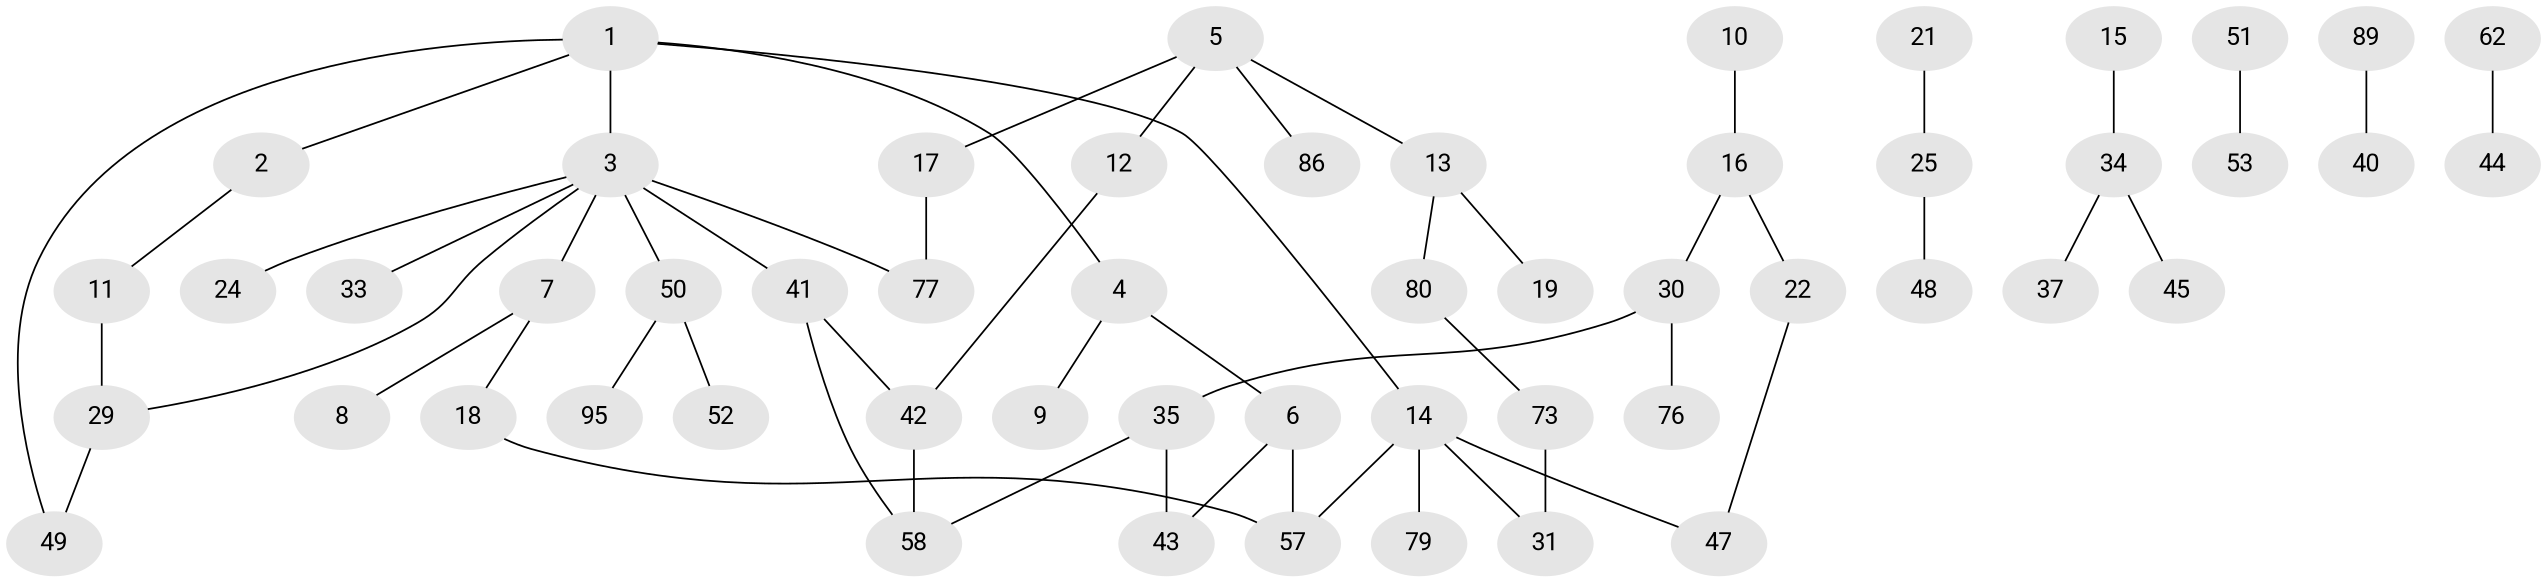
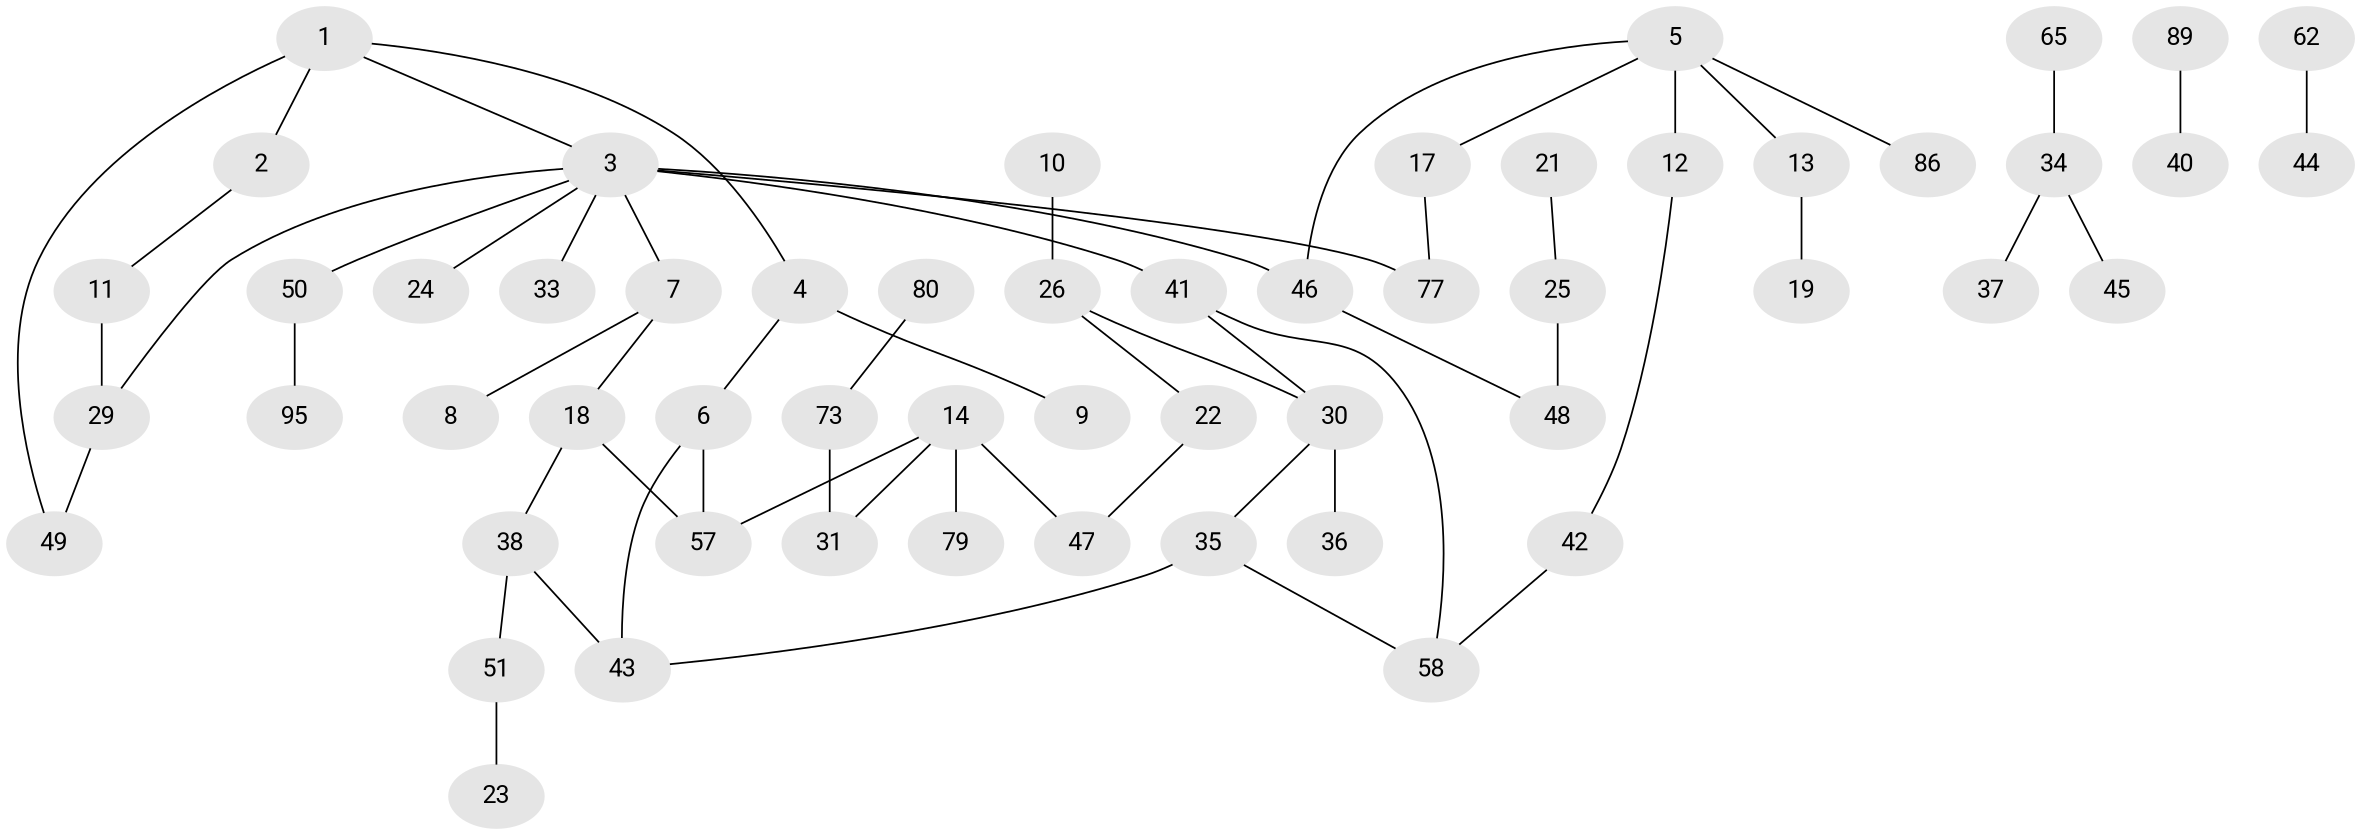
(2114, 39) -> (2054, 39)
(1109, 107) -> none
(1735, 165) -> (1052, 291)
(2240, 165) -> (496, 796)
(1429, 228) -> none
none -> (1305, 291)
(857, 354) -> (1257, 354)
(721, 417) -> none
(1672, 417) -> (1335, 544)
none -> (510, 544)
